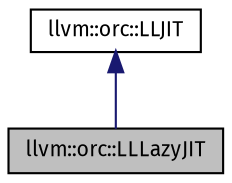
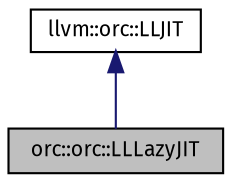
(116, 151) -> (116, 151)
